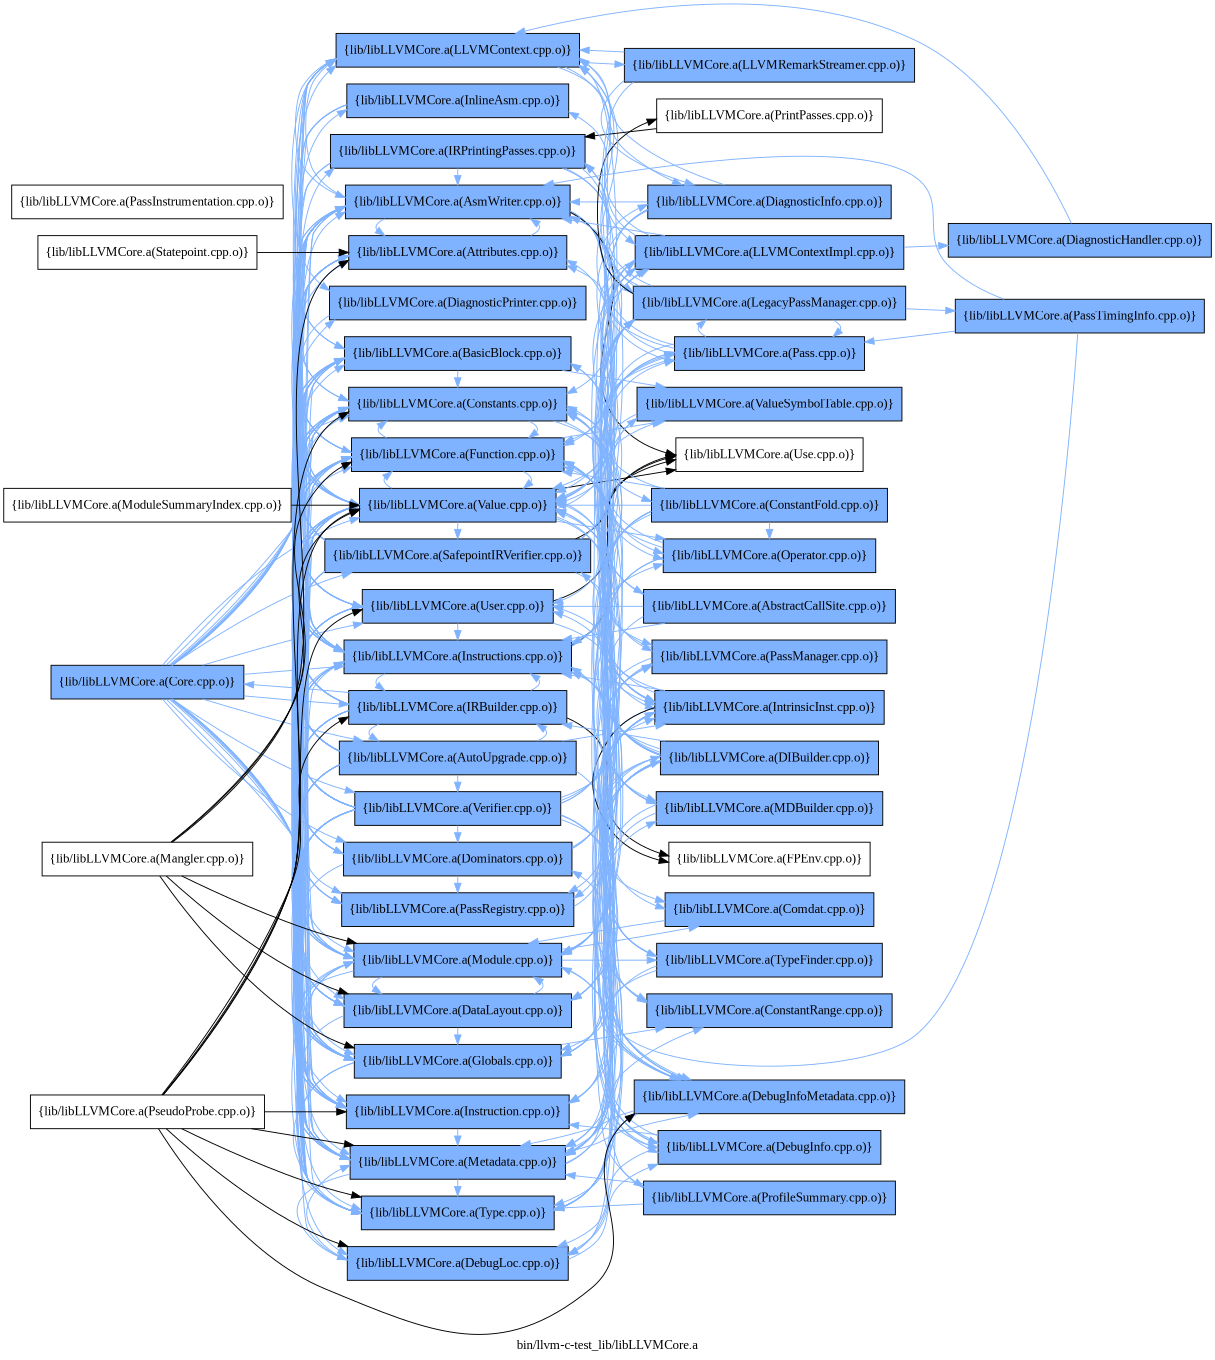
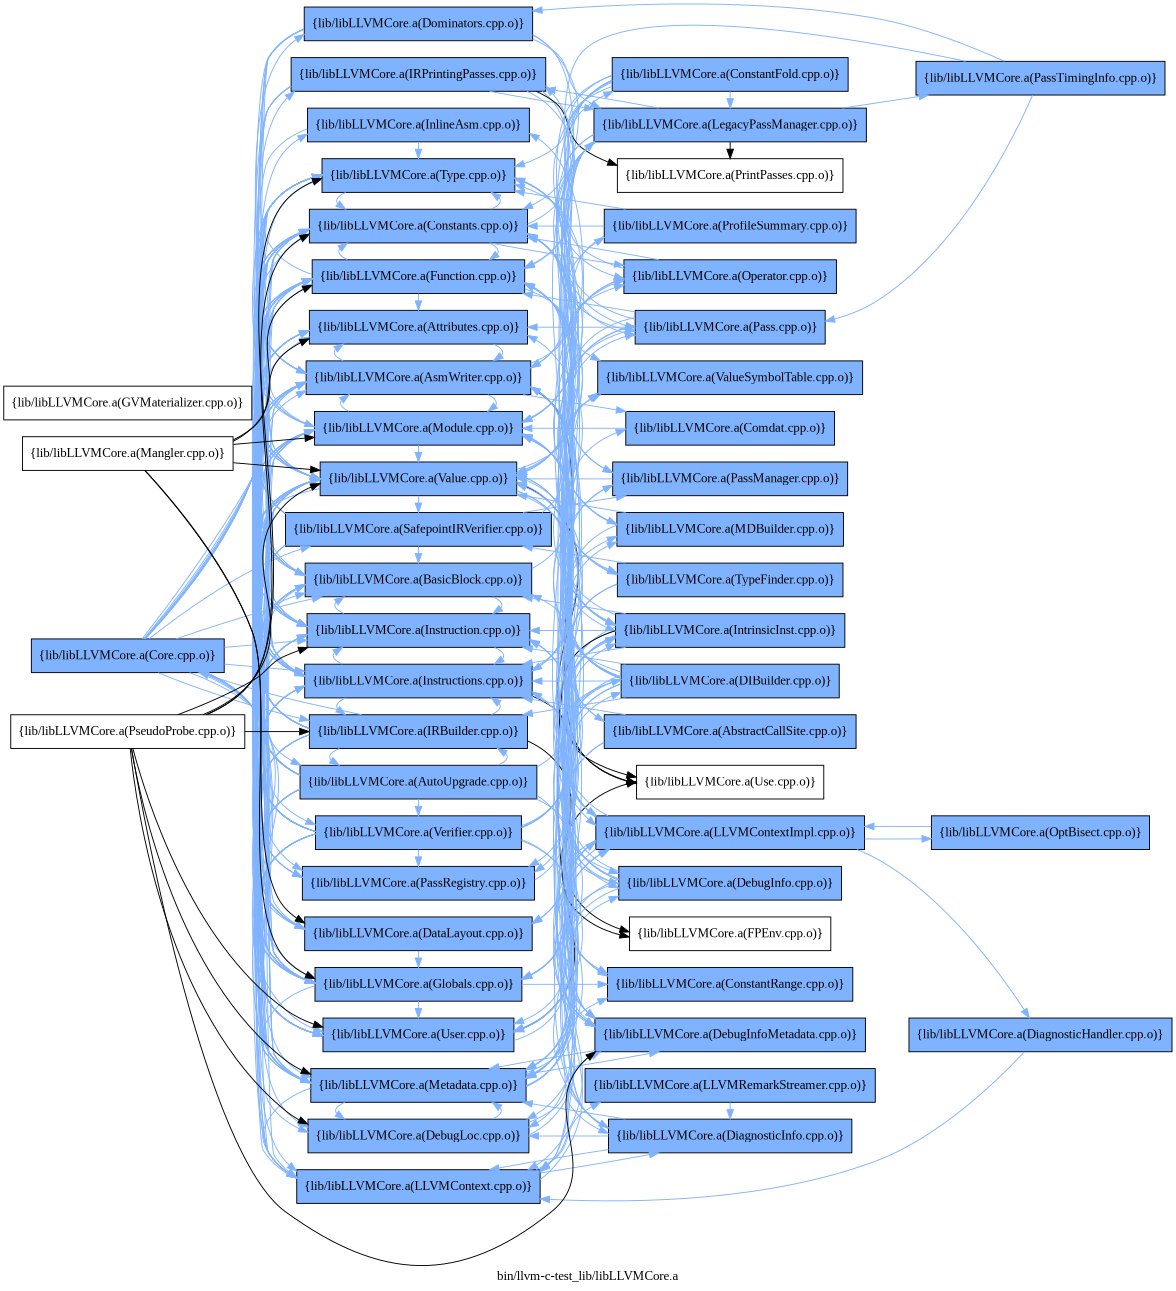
(607, 51) -> none
(626, 132) -> (570, 129)
(147, 202) -> none
(298, 249) -> (256, 432)
(147, 252) -> none
(294, 272) -> none
(608, 295) -> none
(458, 303) -> none
(700, 333) -> (730, 95)
(298, 356) -> none
none -> (128, 403)
(605, 438) -> none
(605, 454) -> none
(613, 492) -> none
(147, 505) -> none
(611, 516) -> (568, 709)
(286, 553) -> none
(458, 627) -> (256, 863)
(609, 696) -> none
(298, 713) -> none
(278, 813) -> none
(458, 829) -> none
(289, 830) -> none
none -> (1040, 833)
(607, 835) -> (580, 1136)
(605, 870) -> (567, 864)
(593, 872) -> (556, 942)
(638, 937) -> none
none -> (568, 960)
(608, 968) -> (568, 405)
none -> (567, 975)
